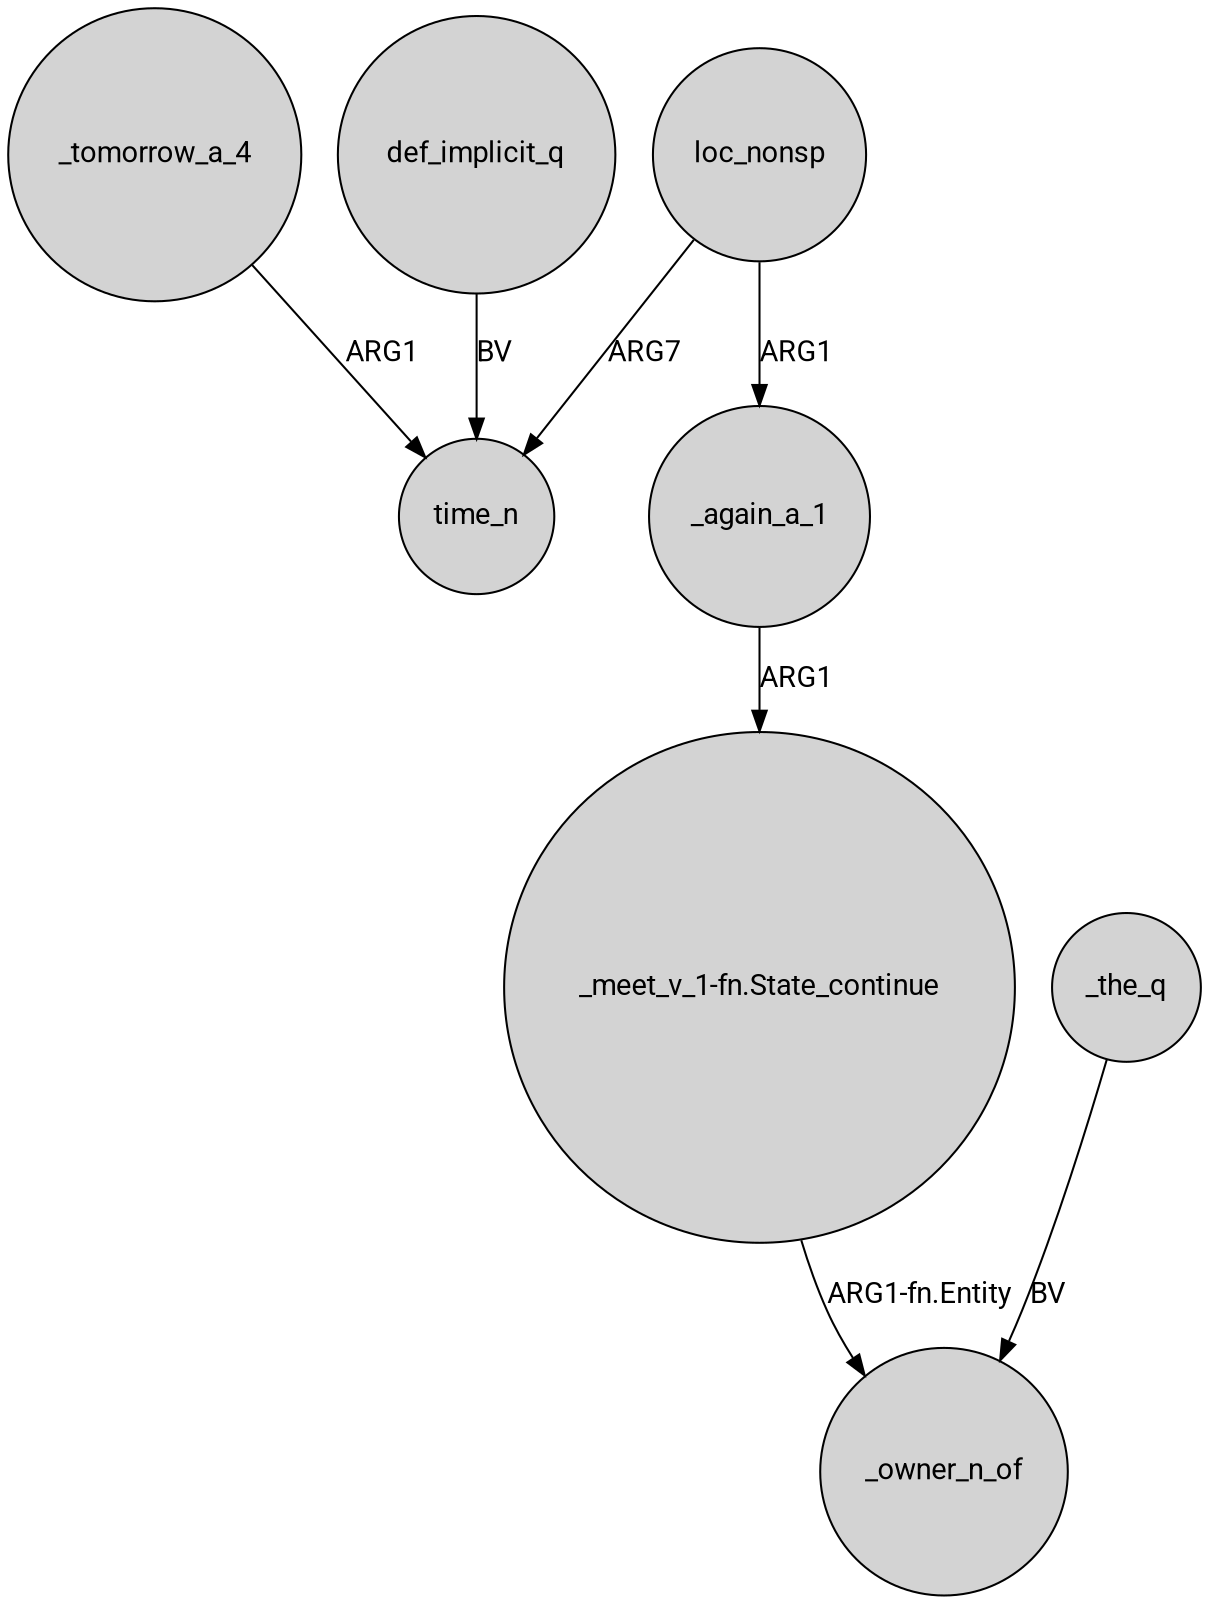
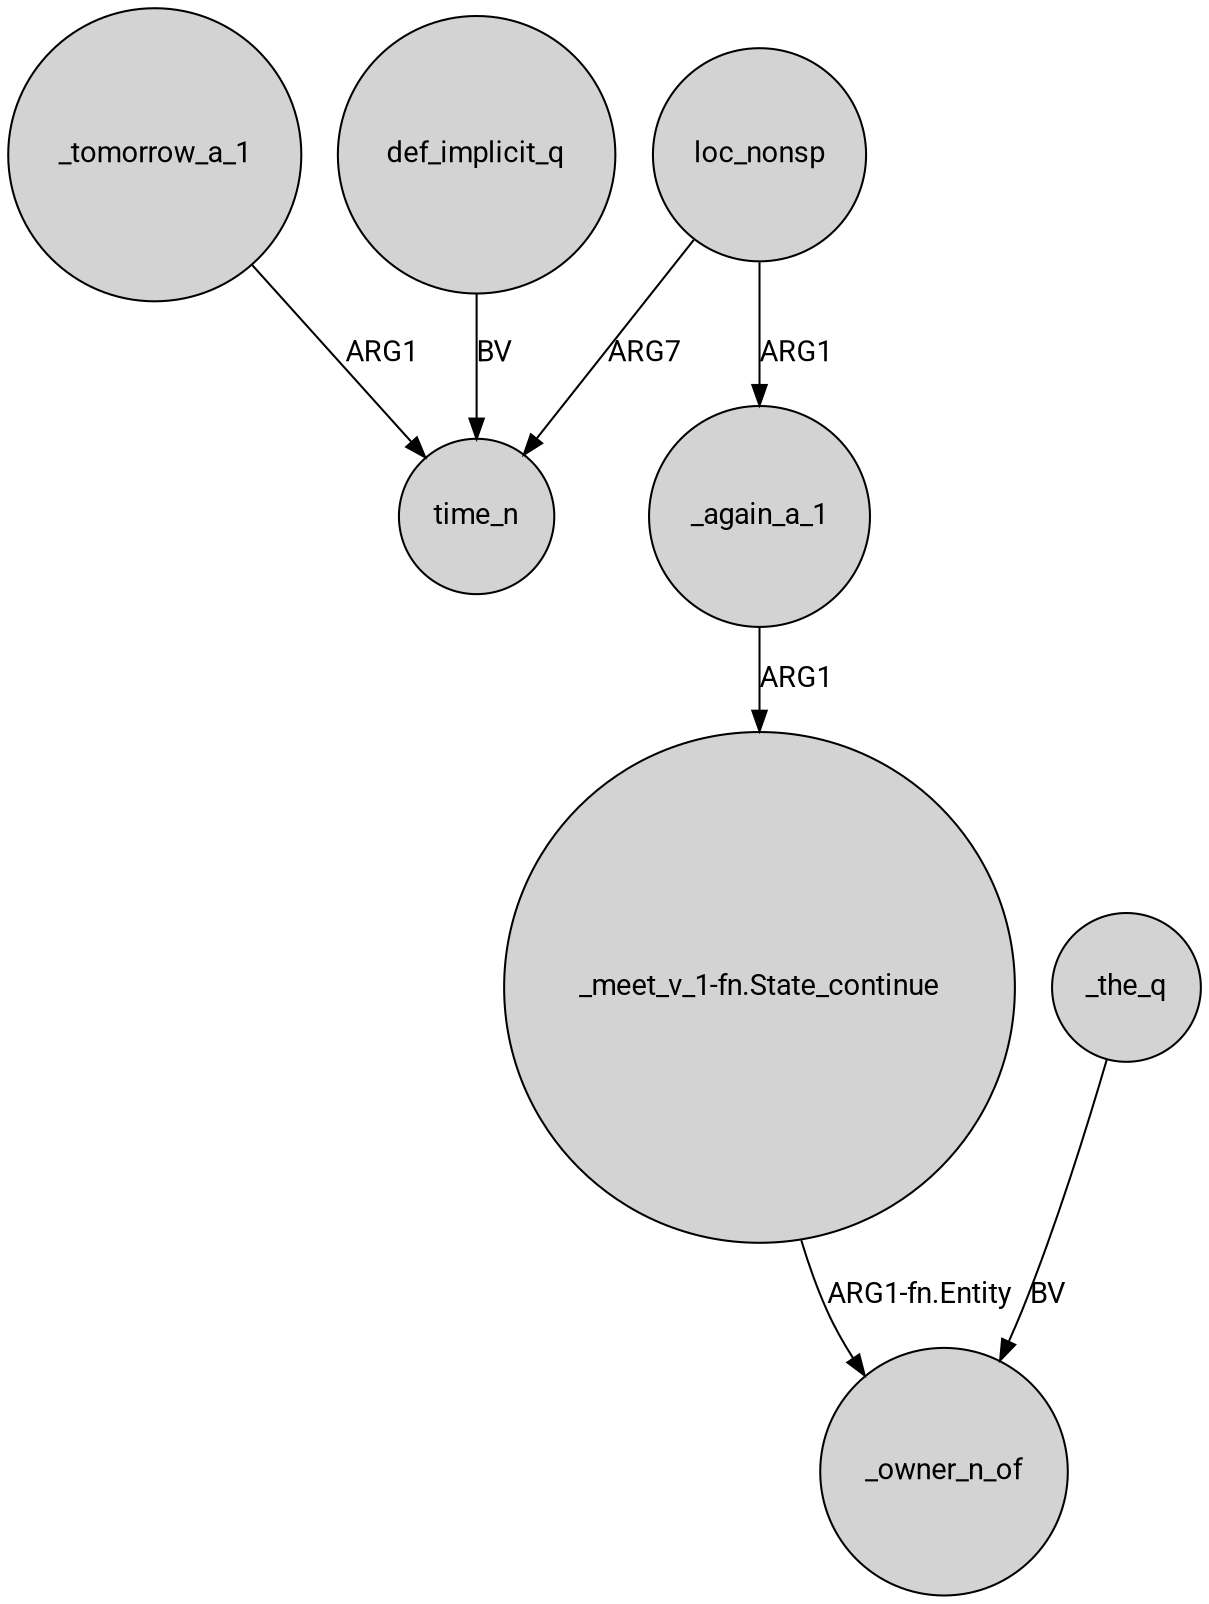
(155, 155) -> (155, 155)
